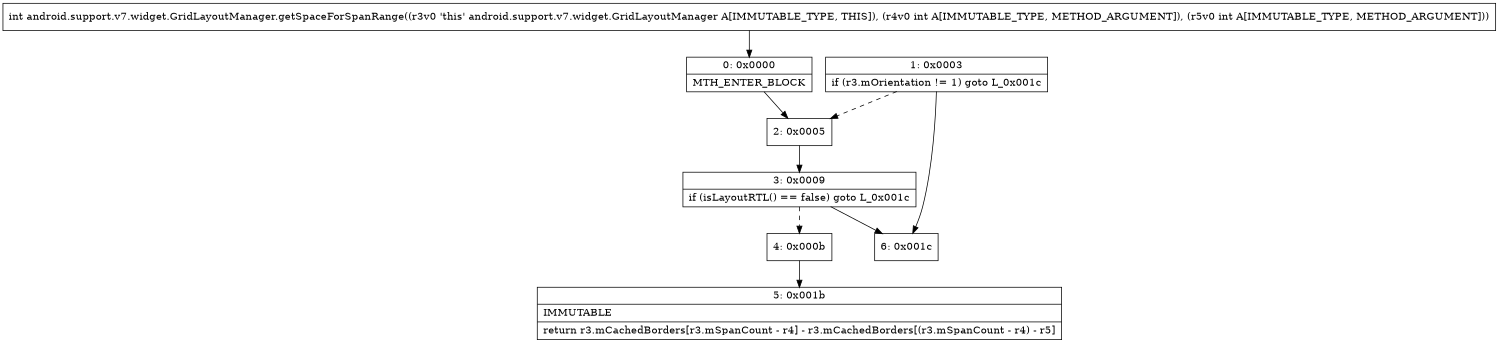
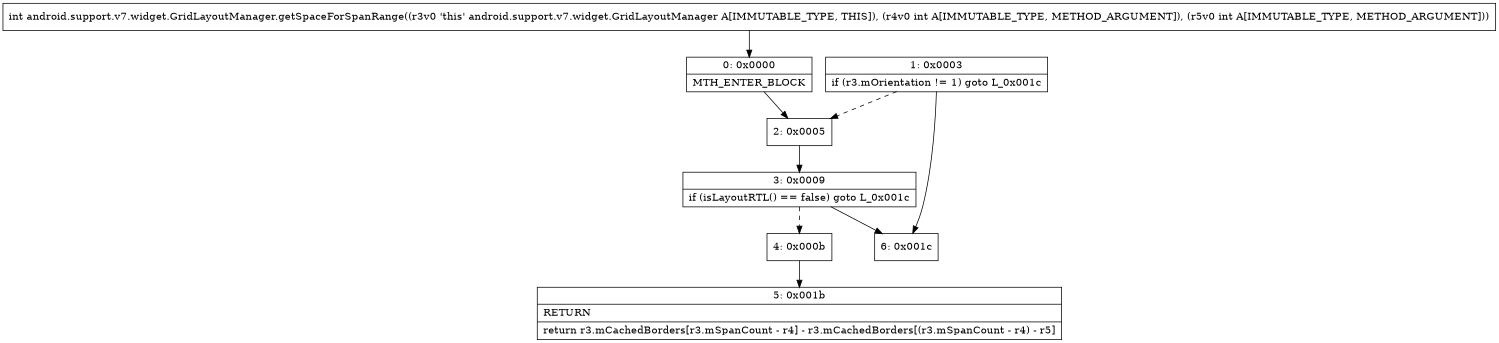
(578, 313) -> (567, 313)
